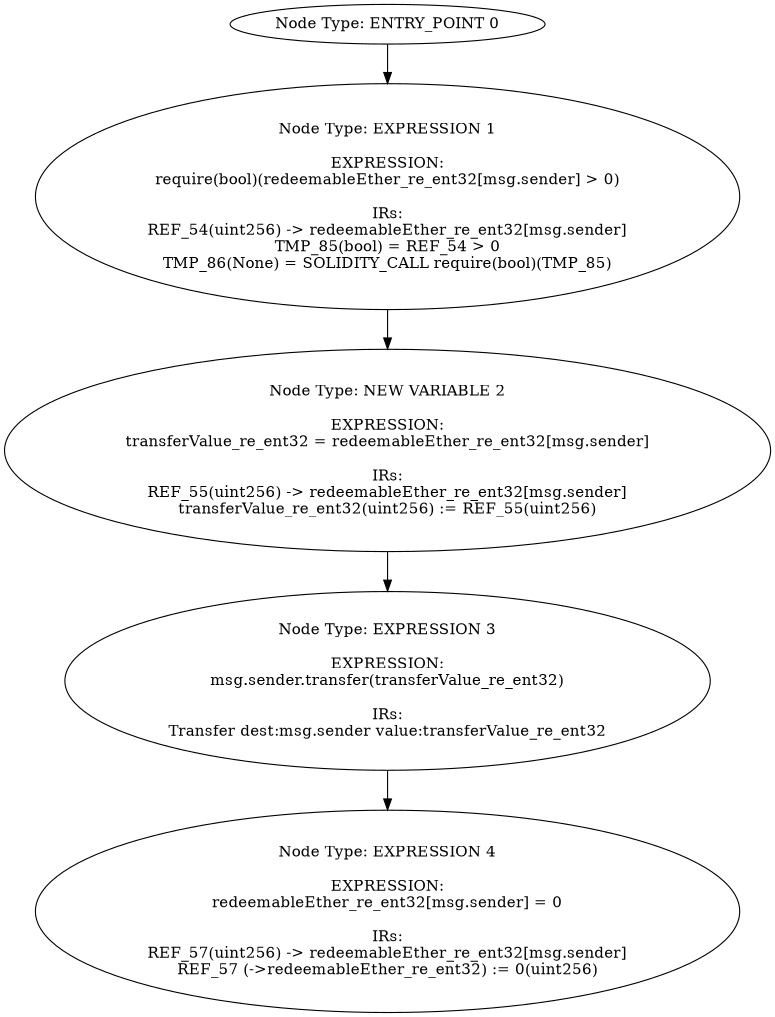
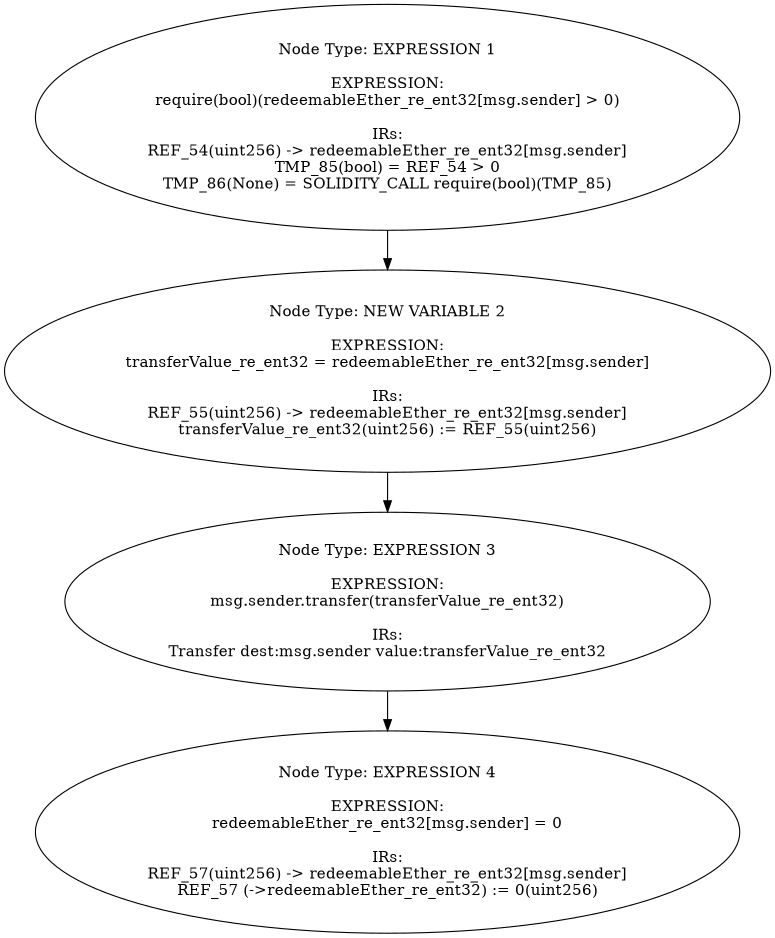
(388, 24) -> none
